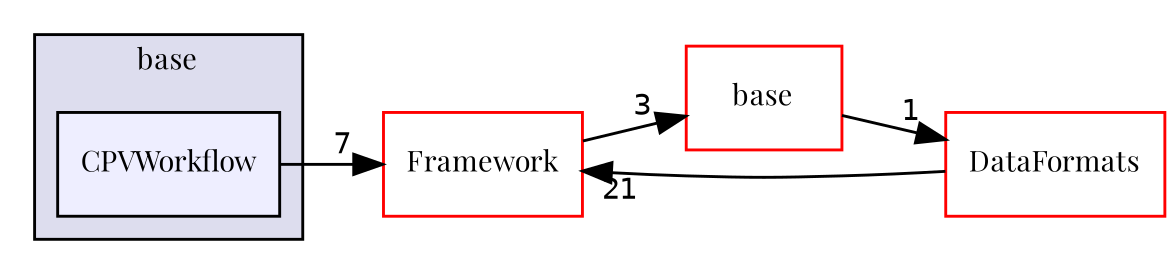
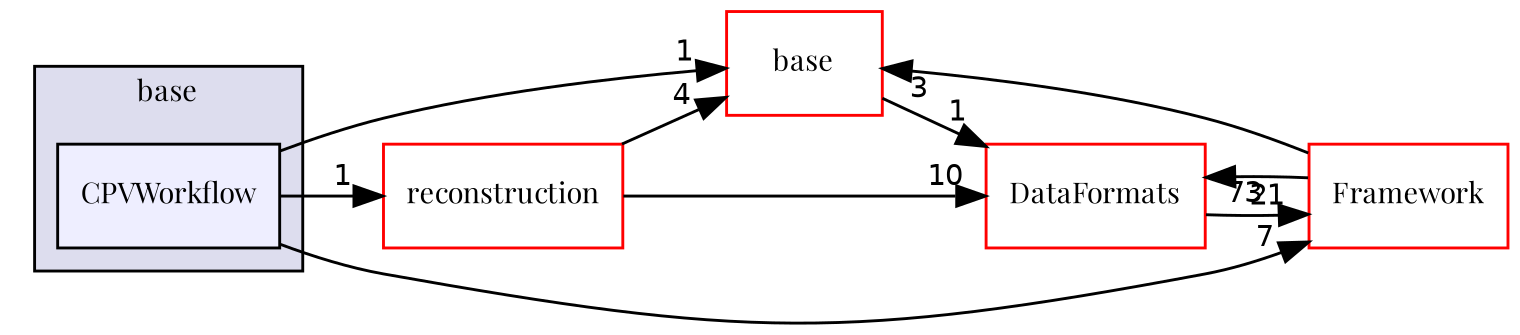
none -> (485, 97)
none -> (1272, 177)
none -> (503, 196)
